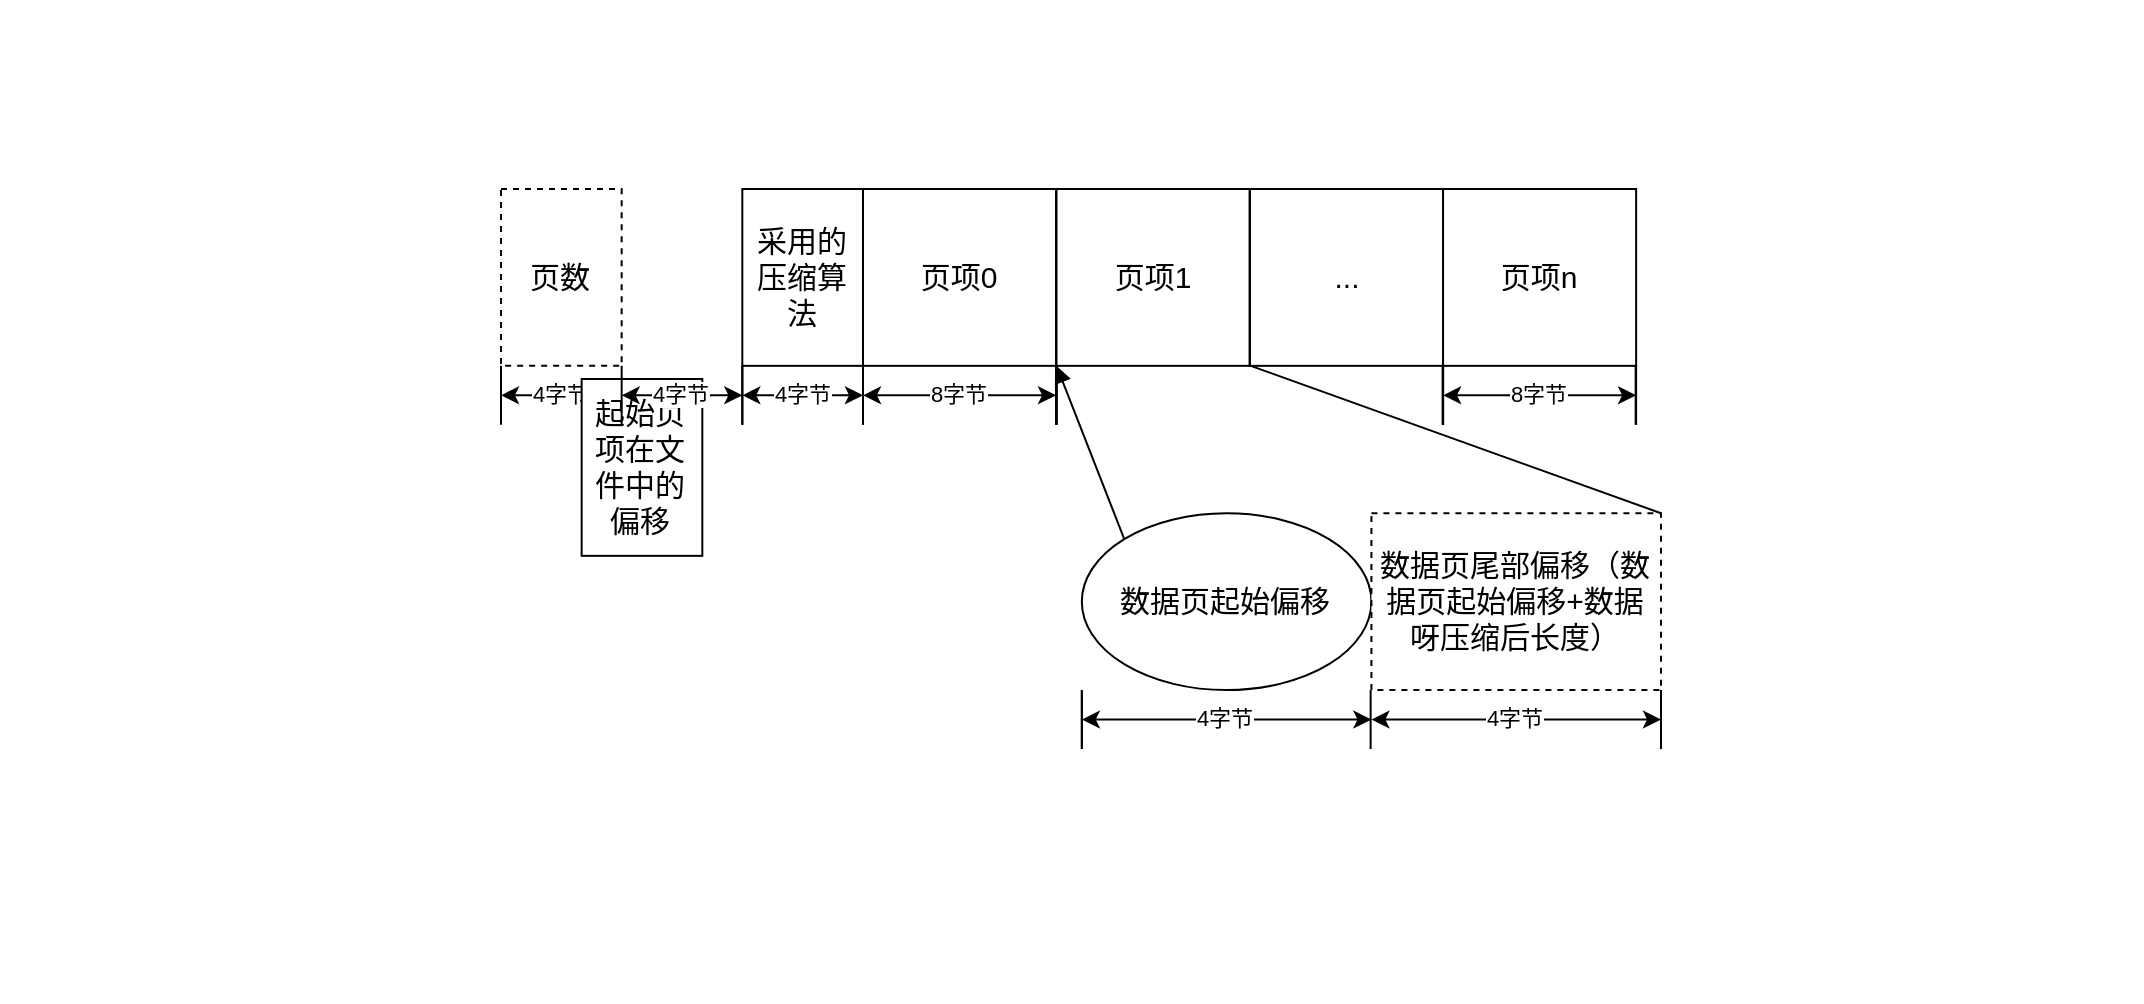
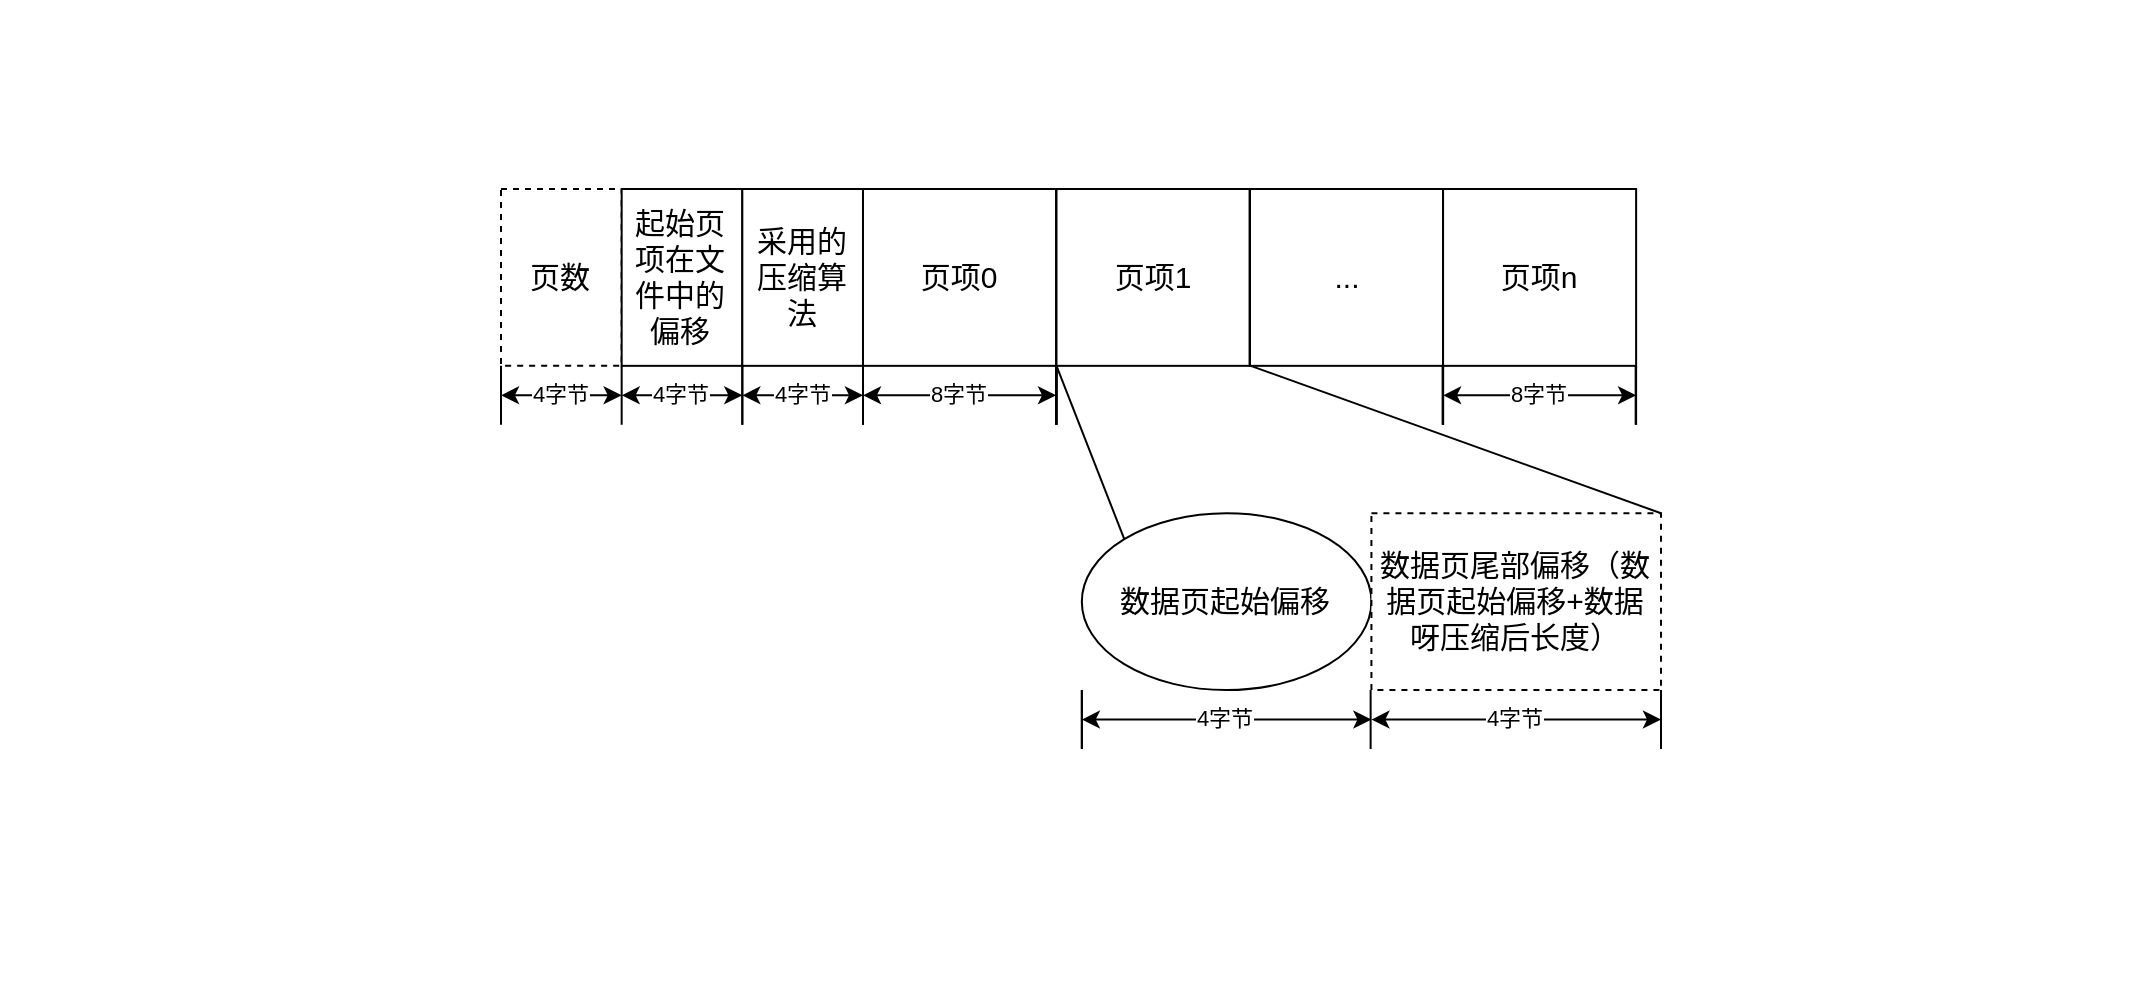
(1063, 382) -> (1061, 377)
(642, 467) -> (682, 277)
